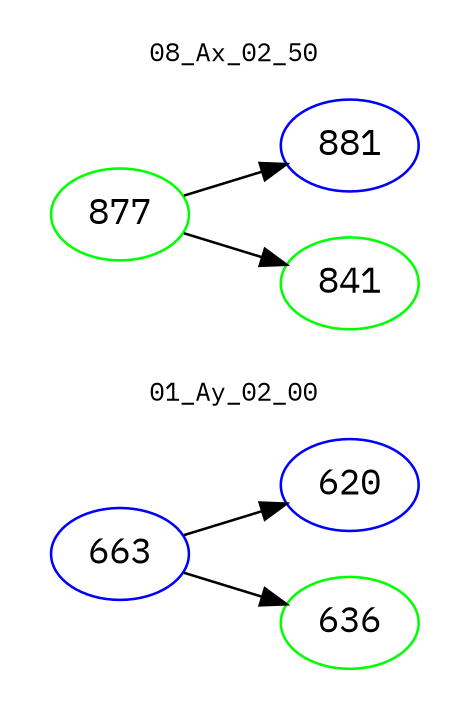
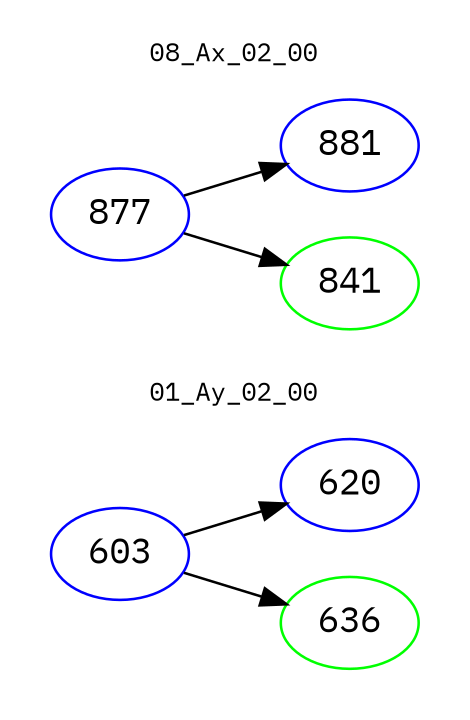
(235, 55) -> (235, 55)
(120, 214) -> (120, 214)
(120, 554) -> (120, 554)
